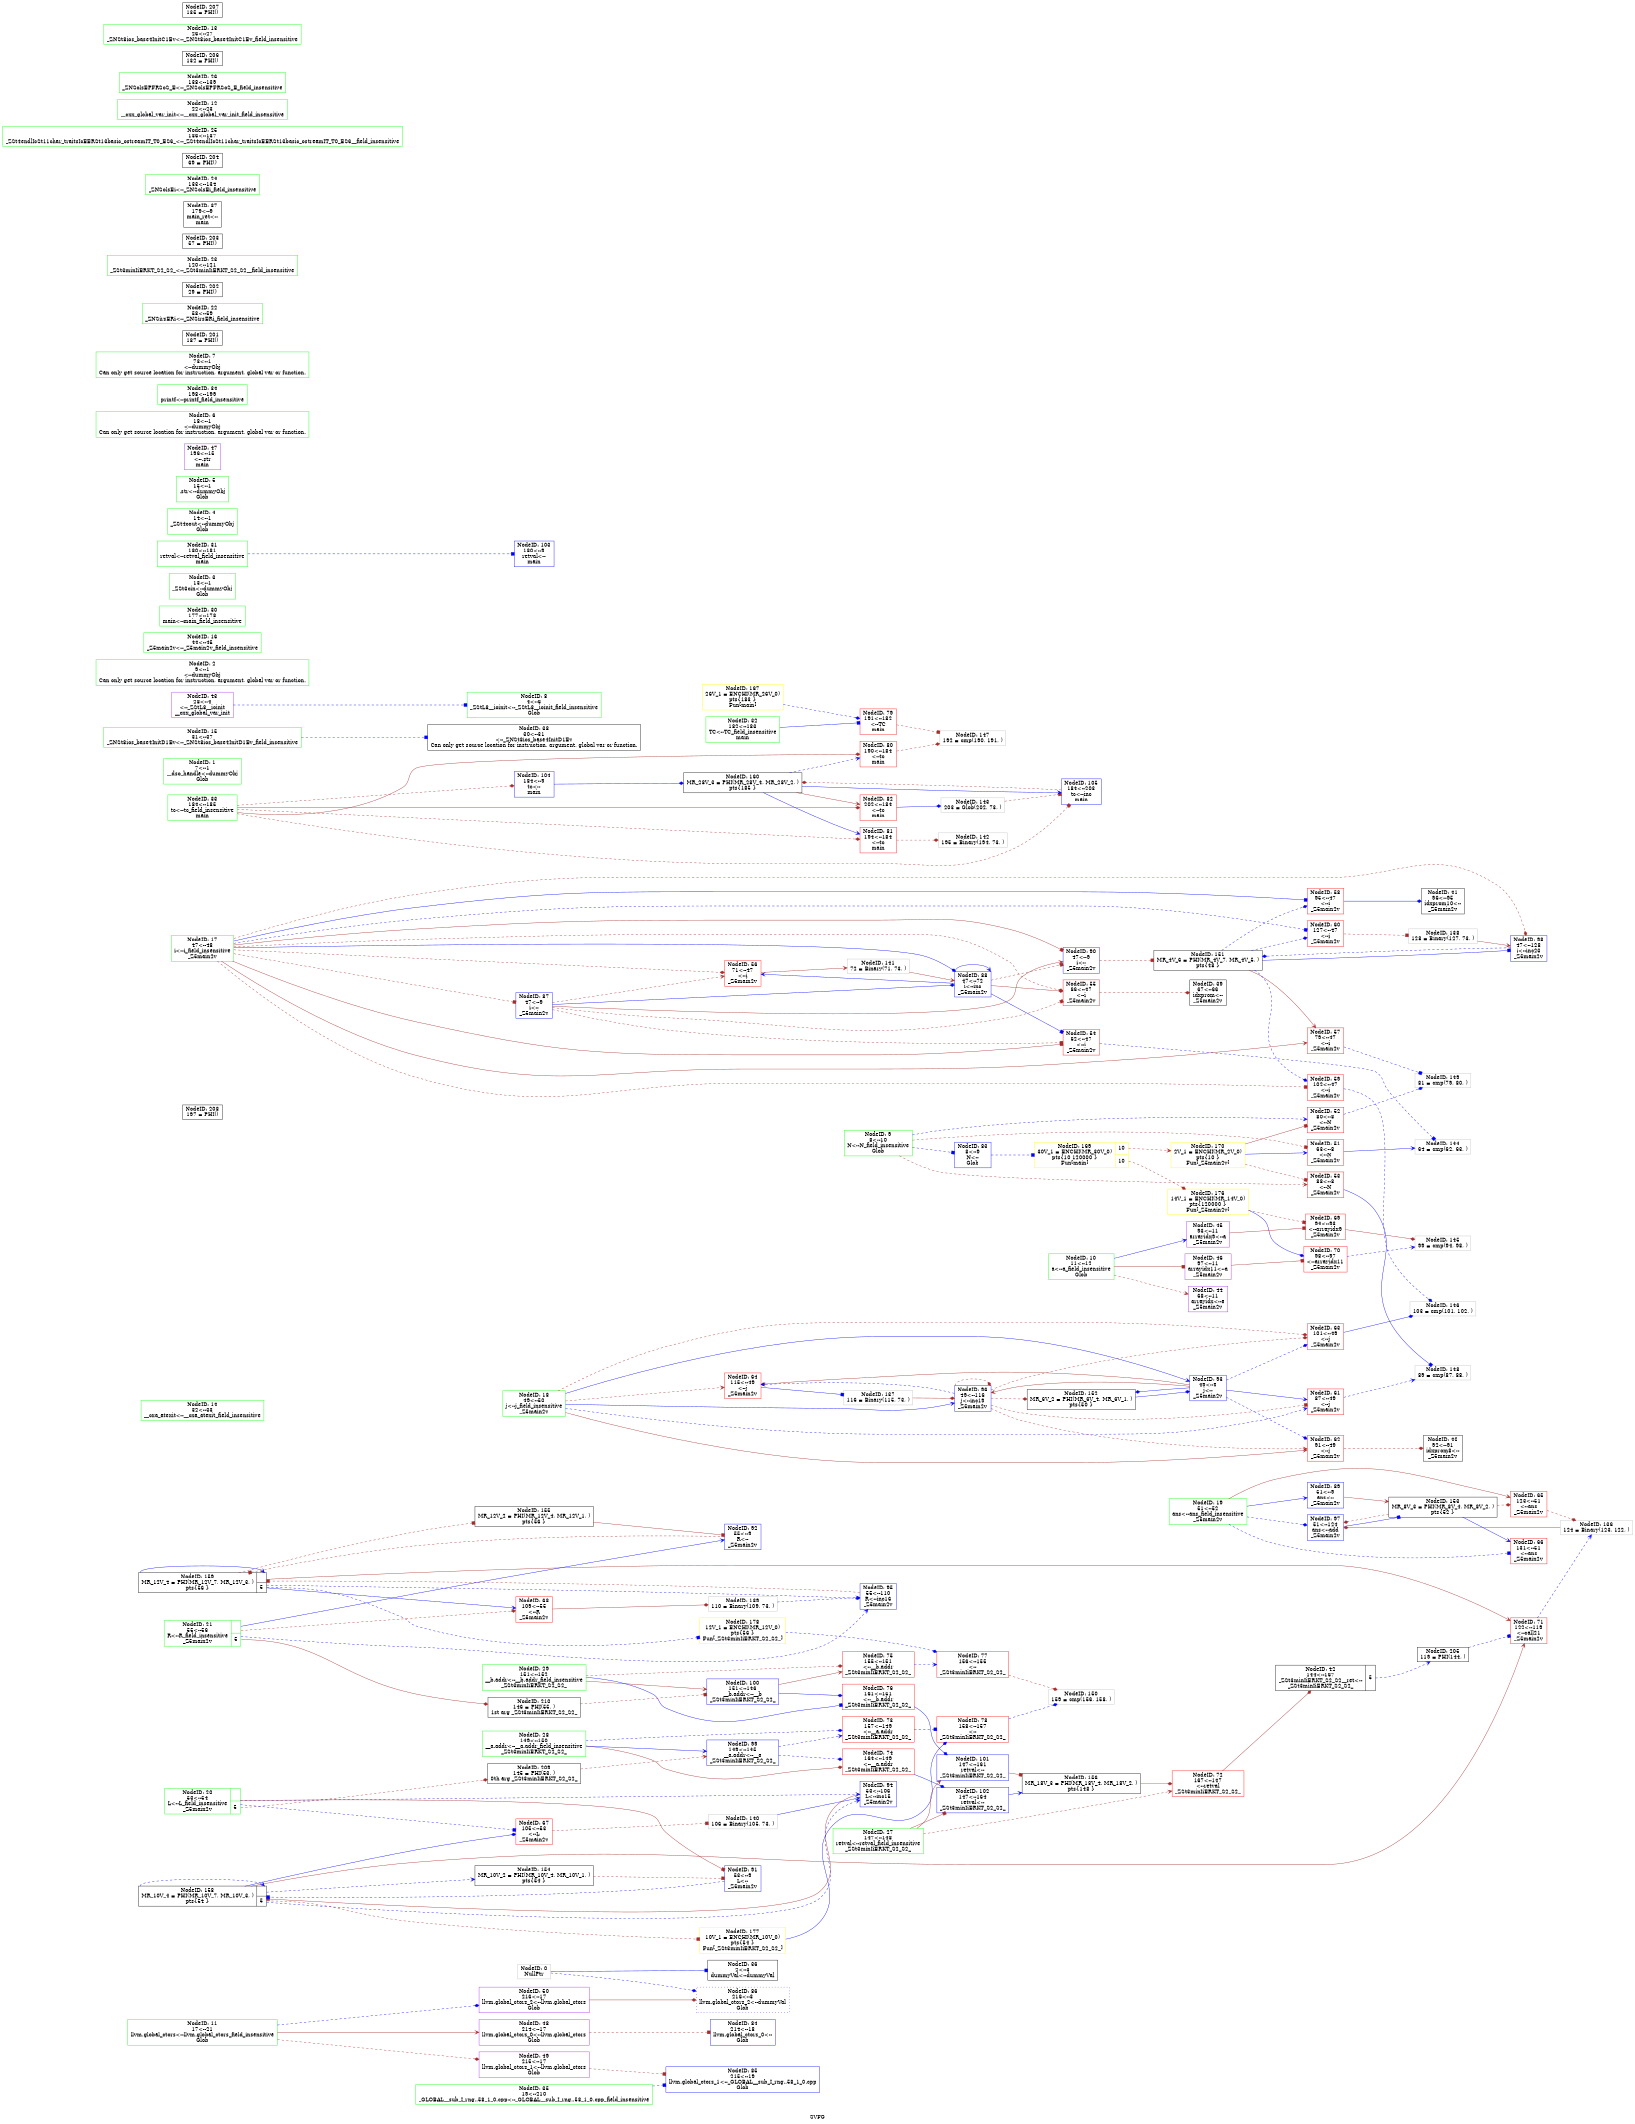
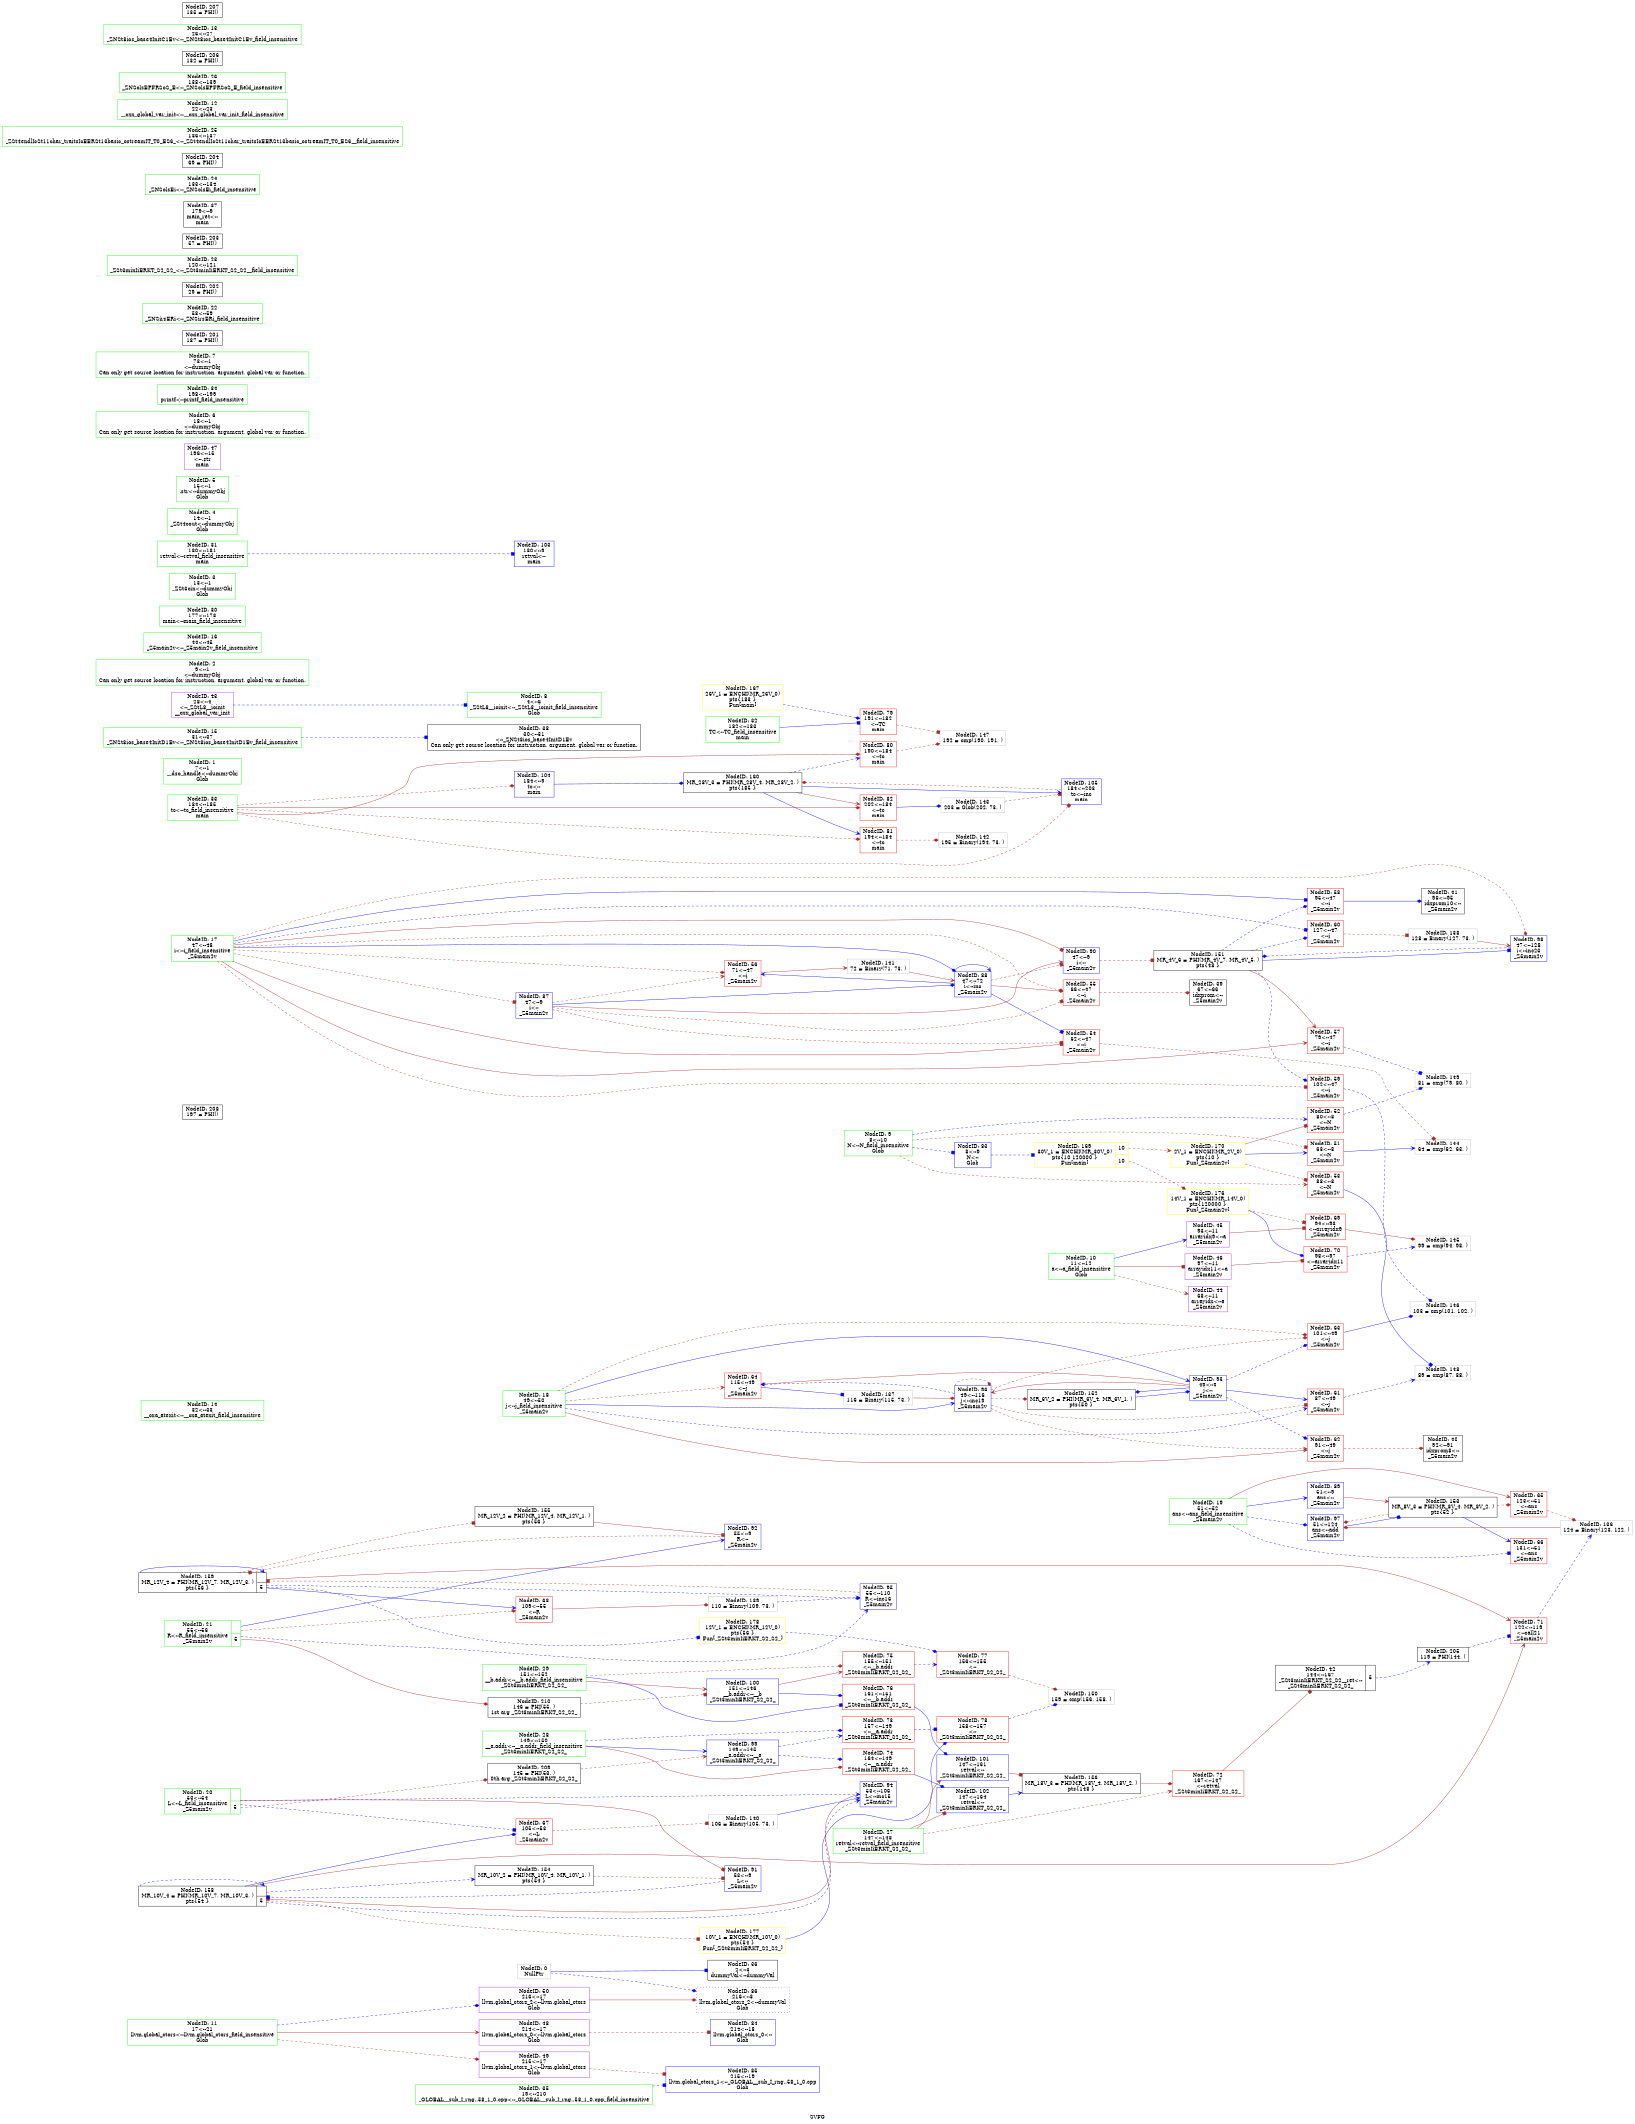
(1281, 1059) -> (1281, 1059)
(1265, 1732) -> (1265, 1732)
